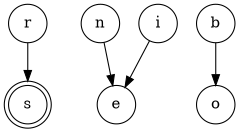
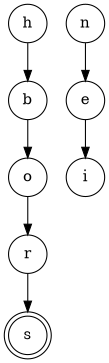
none -> (28, 23)
(140, 59) -> (85, 134)
none -> (28, 211)
